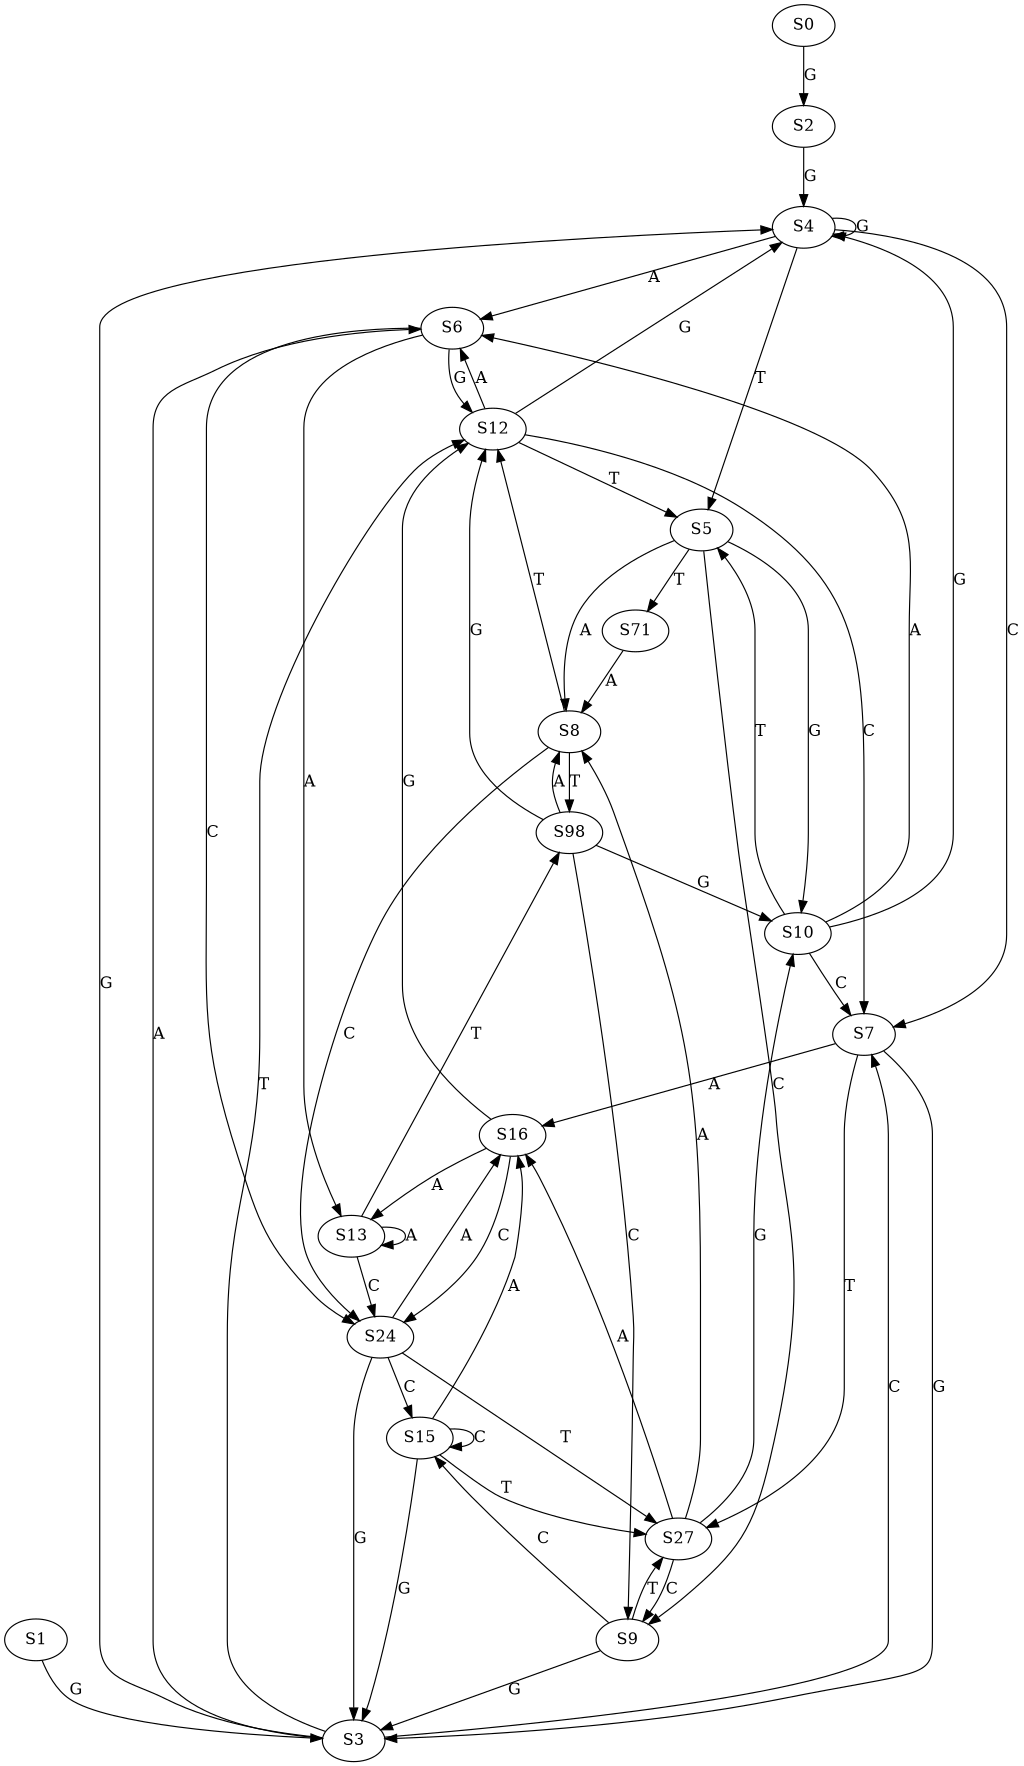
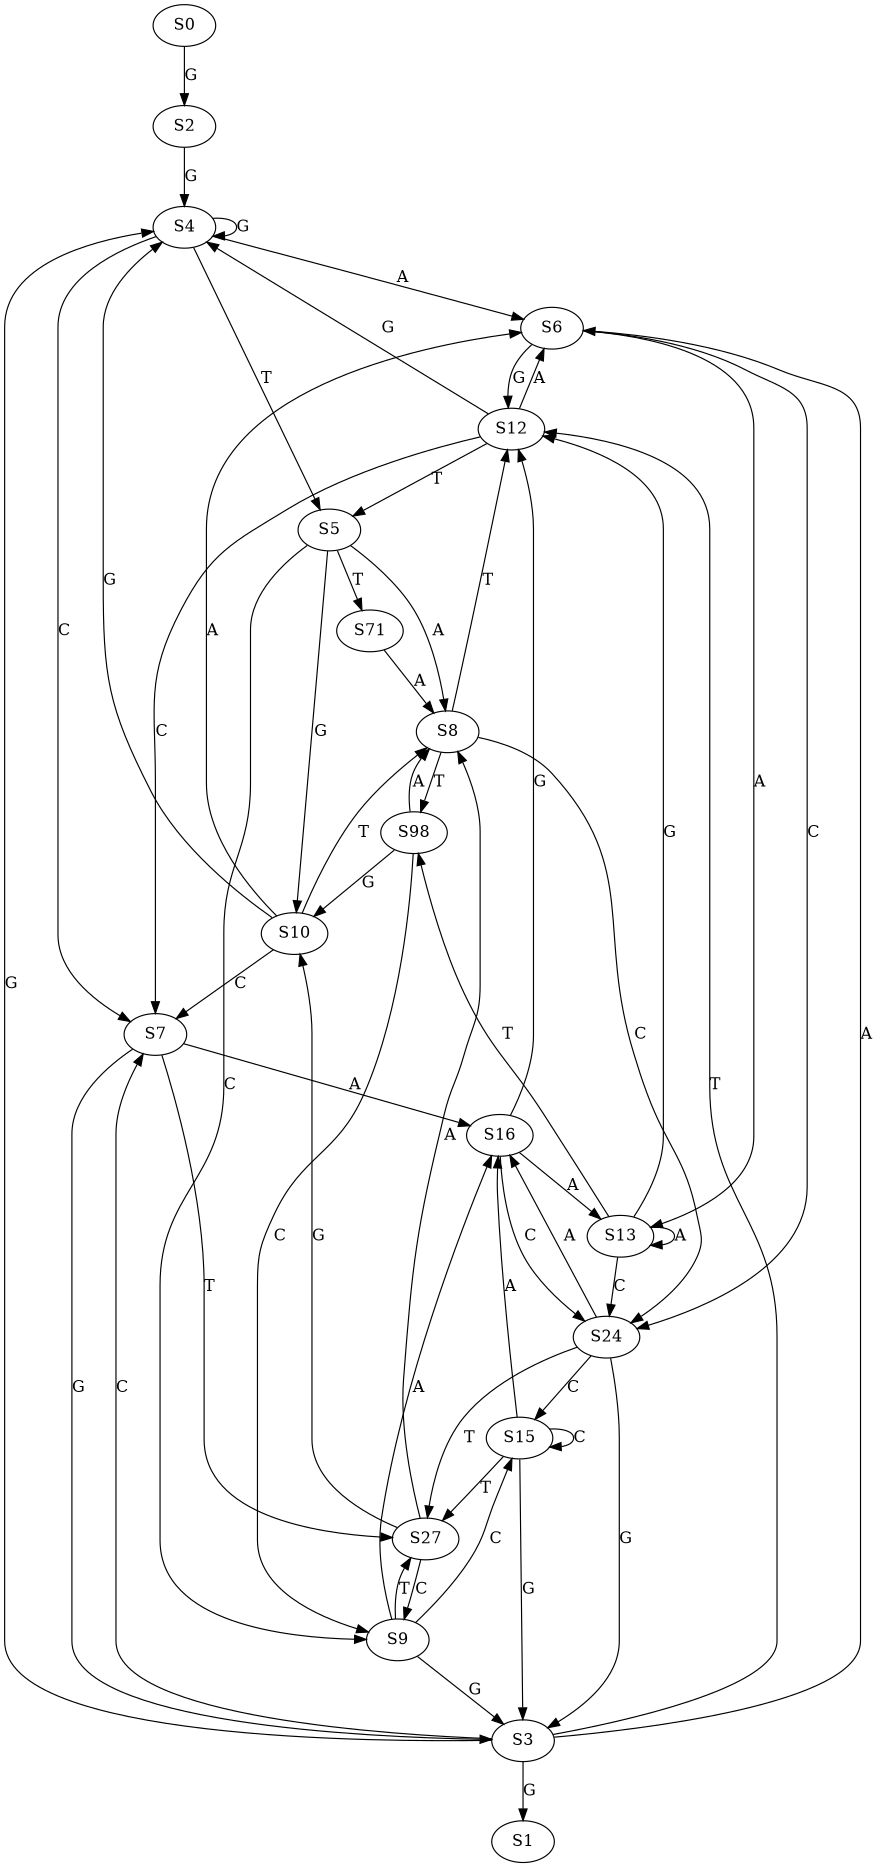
(470, 656) -> (663, 800)
(755, 735) -> (348, 825)
(610, 1338) -> (410, 1389)
(164, 1725) -> (523, 1785)
